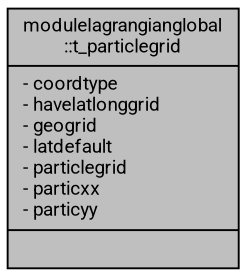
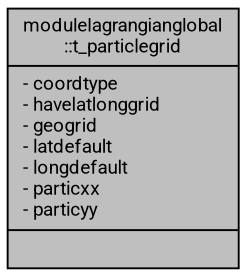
(75, 168) -> (75, 168)
